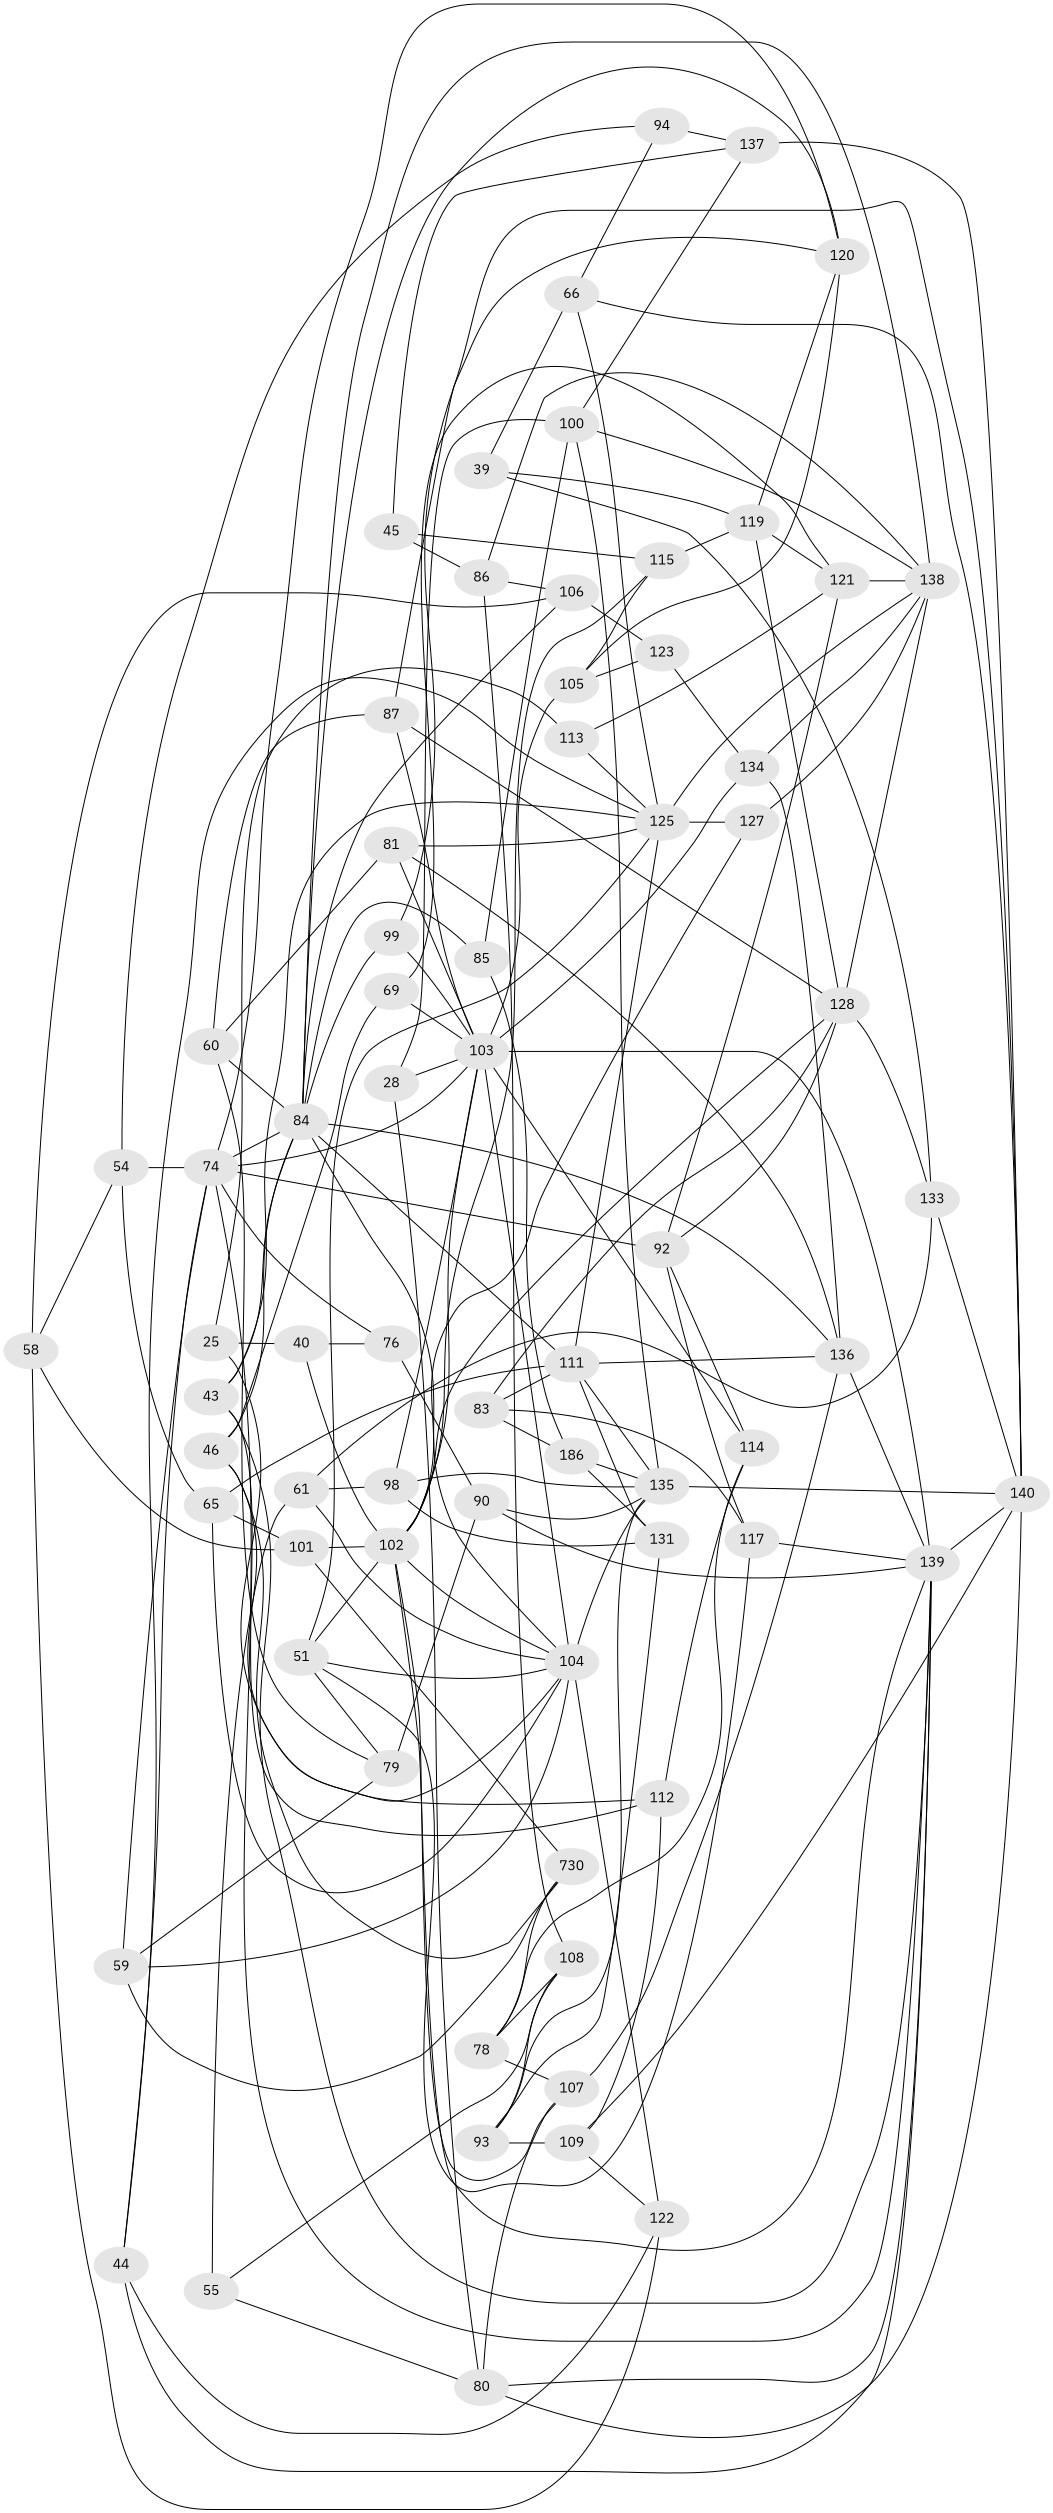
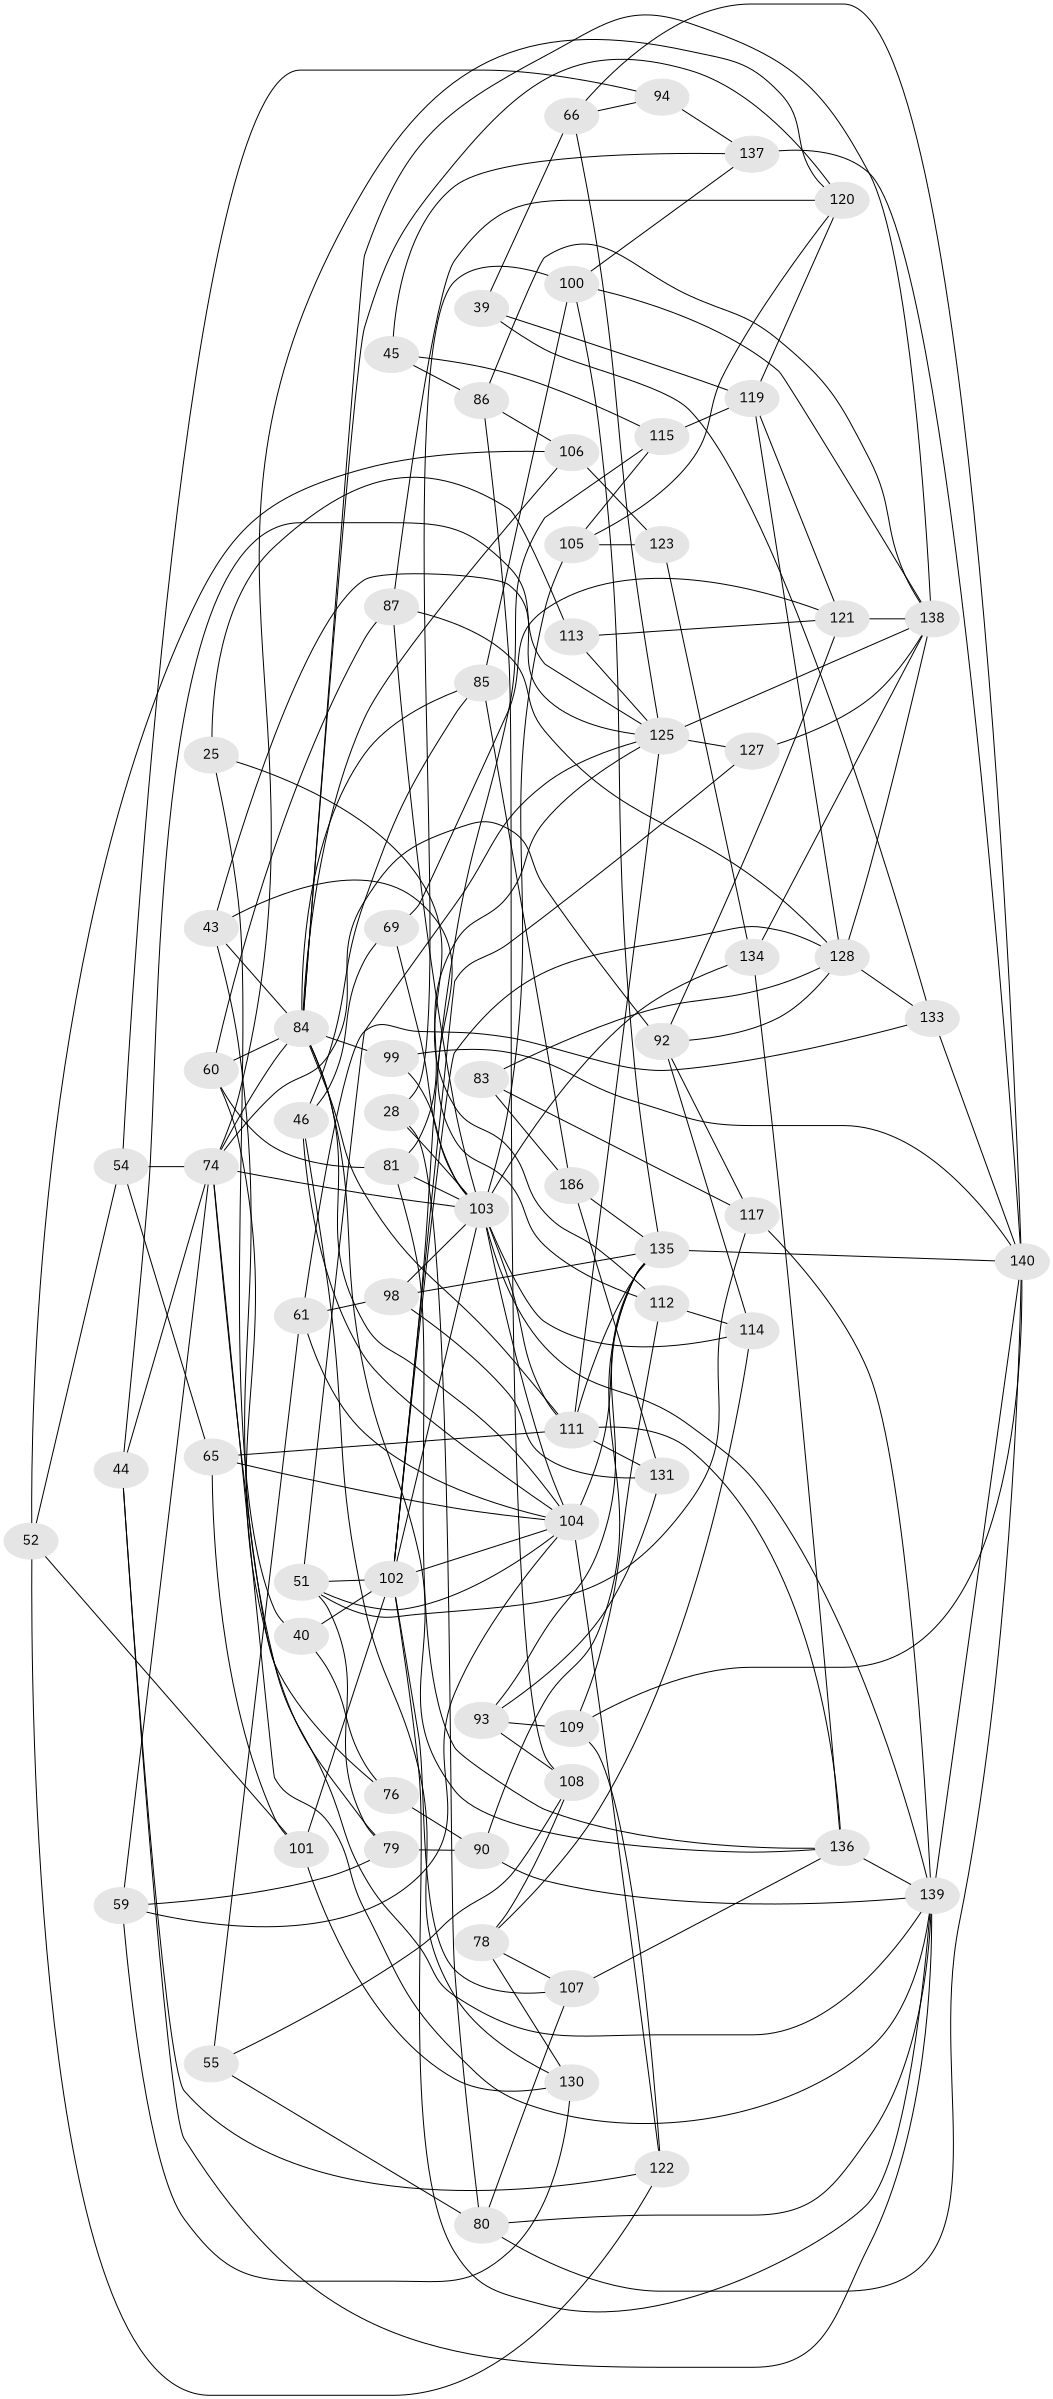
(264, 1321) -> (375, 872)
(31, 1351) -> (31, 1541)
(524, 1388) -> (521, 1327)
(572, 1867) -> (572, 2083)
